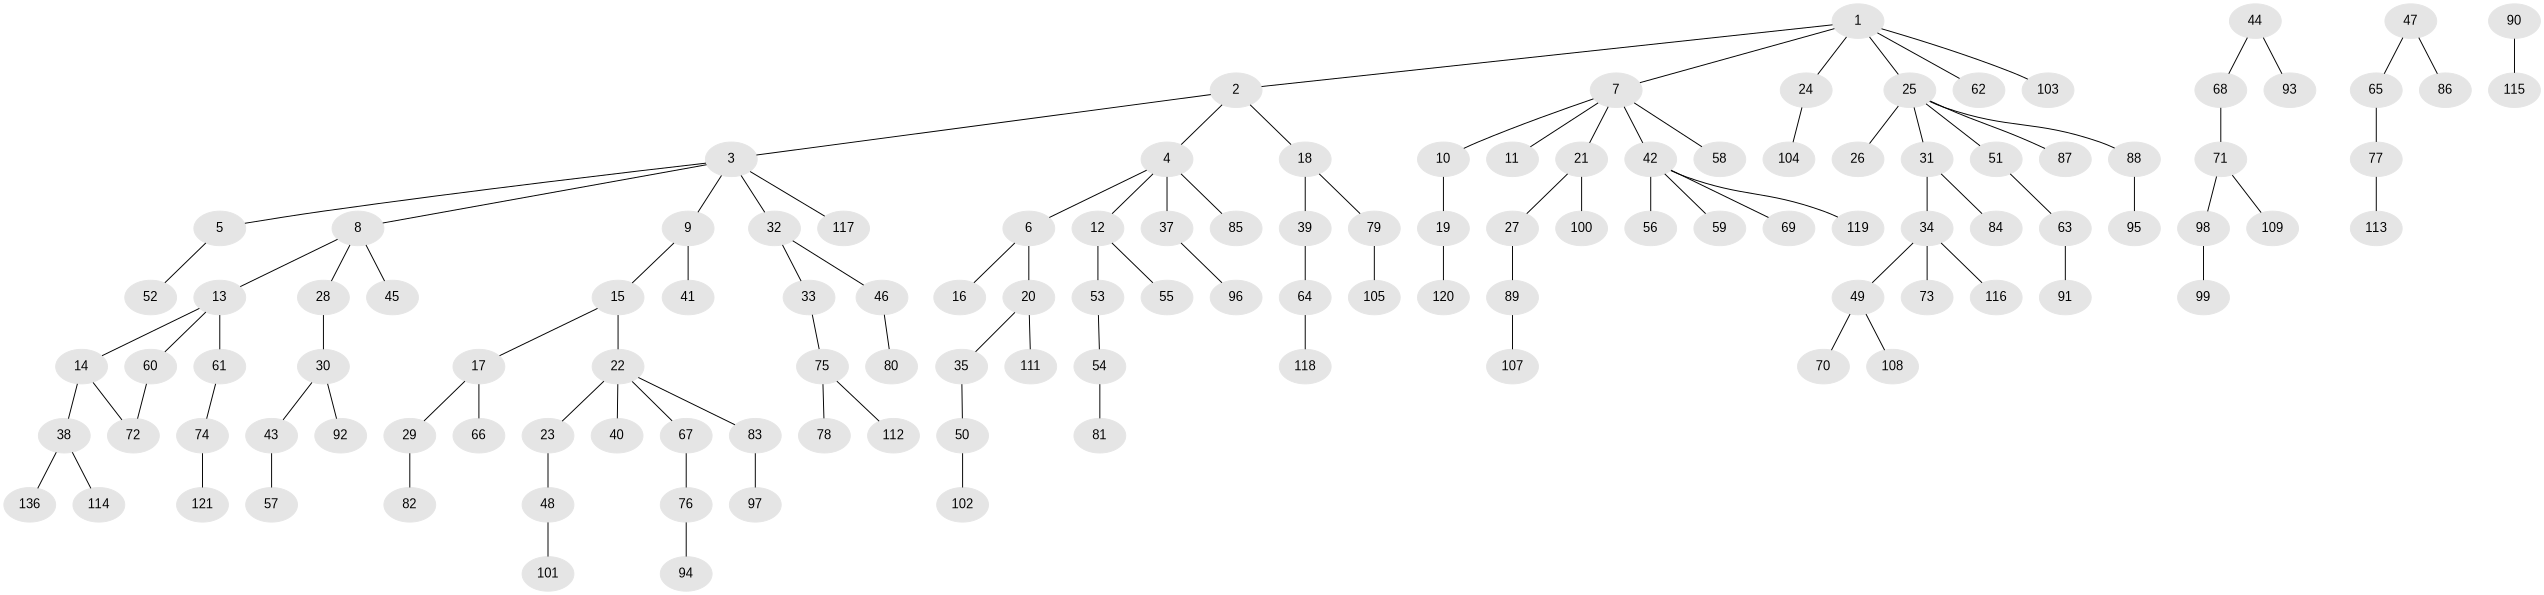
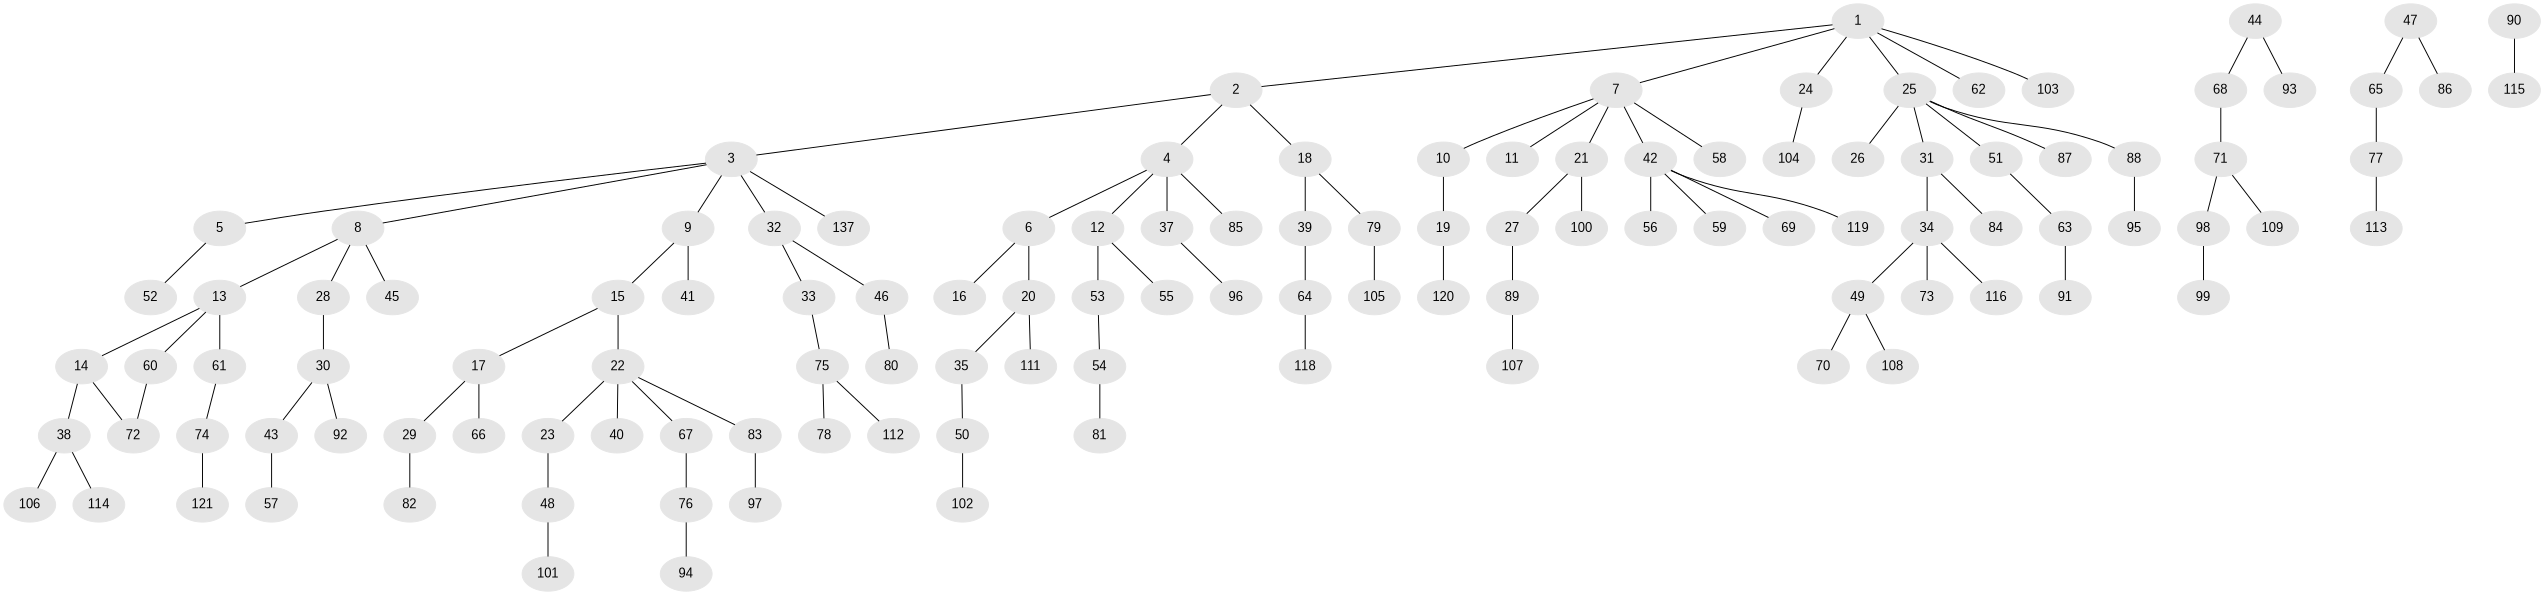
(844, 228) -> (844, 228)
(30, 505) -> (30, 505)
